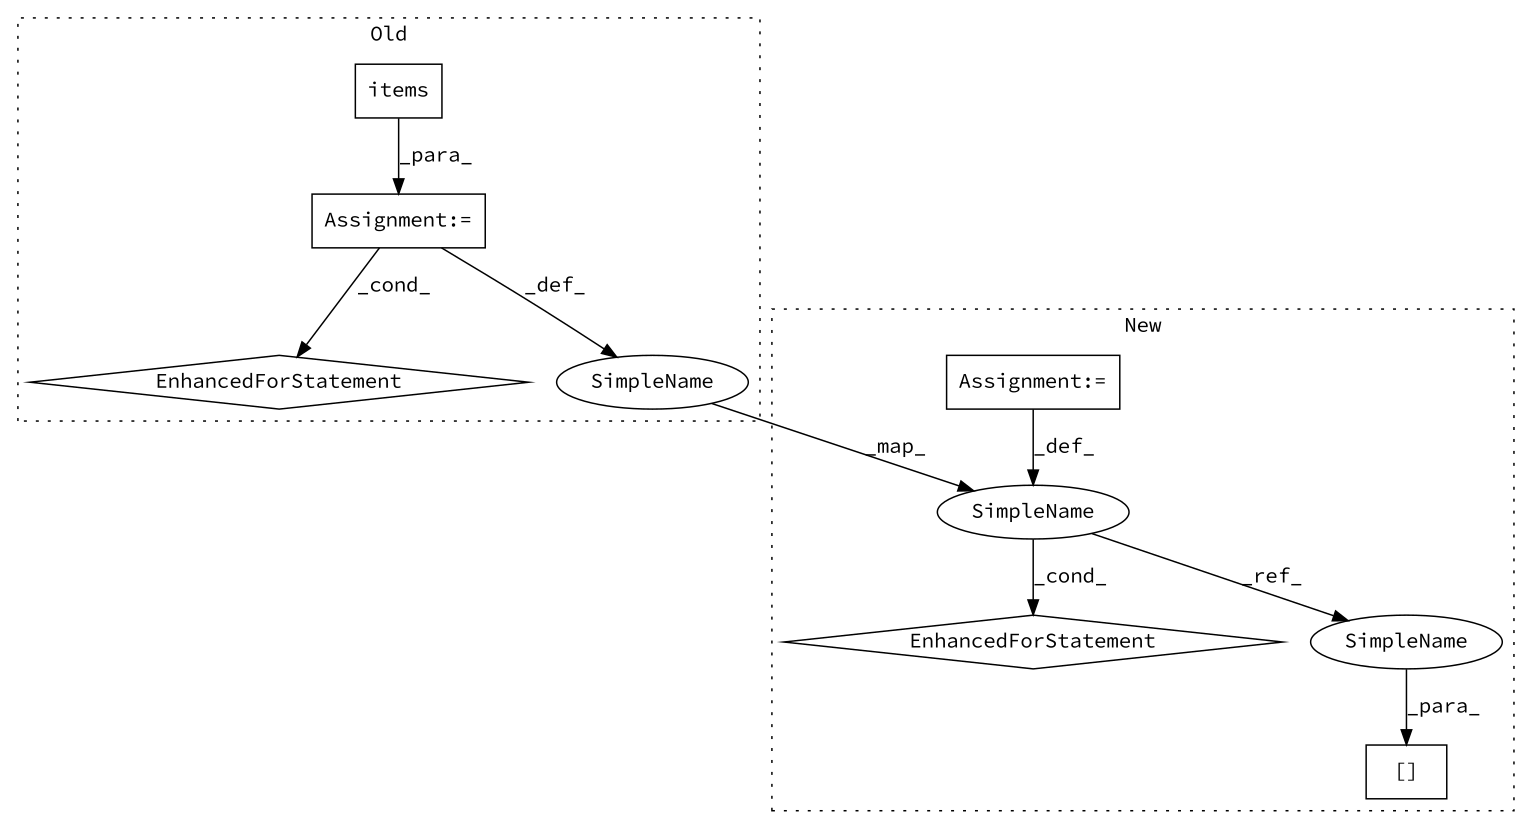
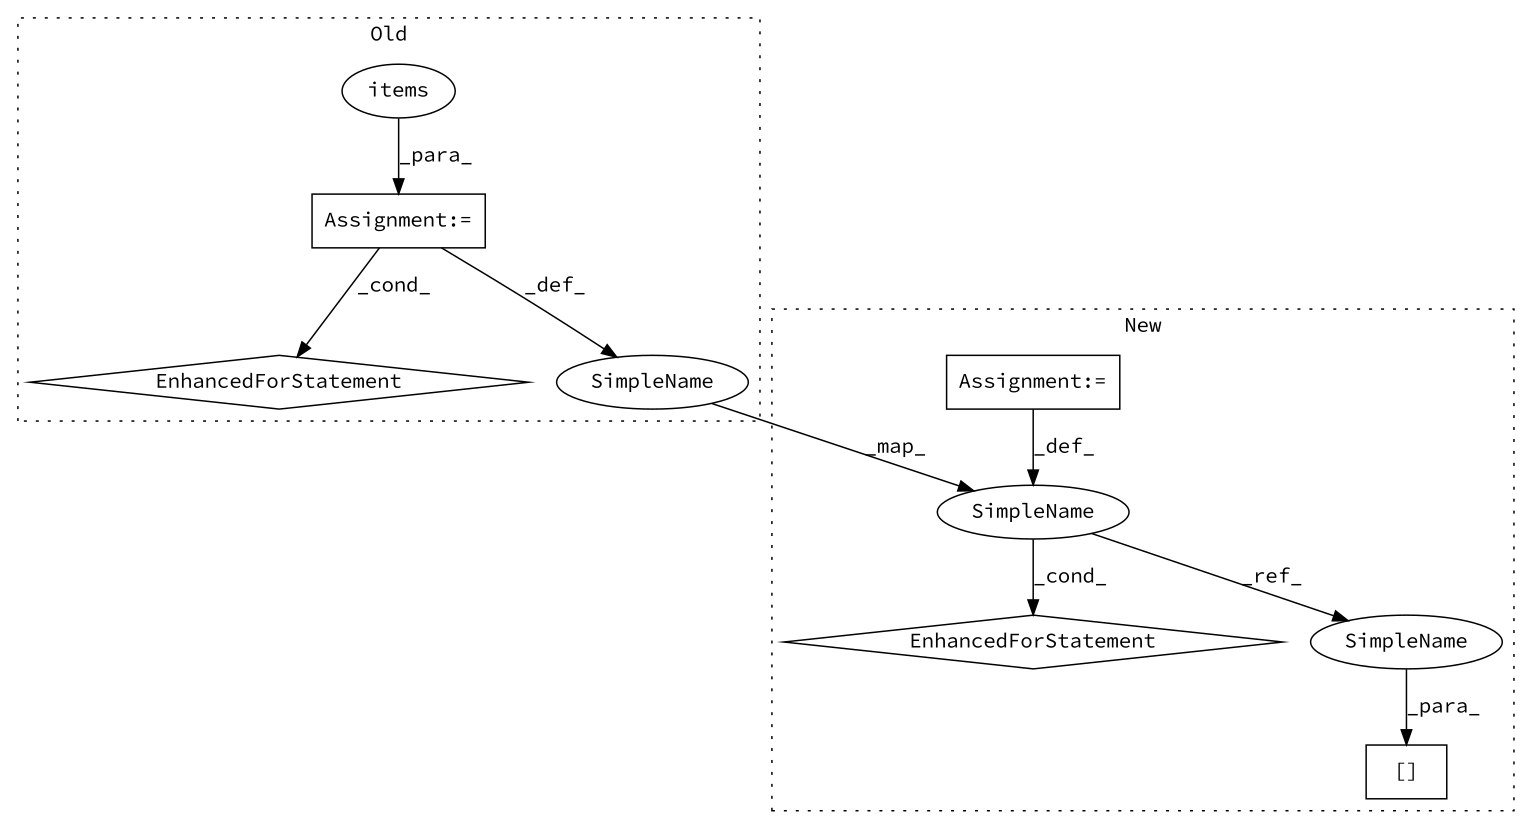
(399, 91) -> (399, 91)
